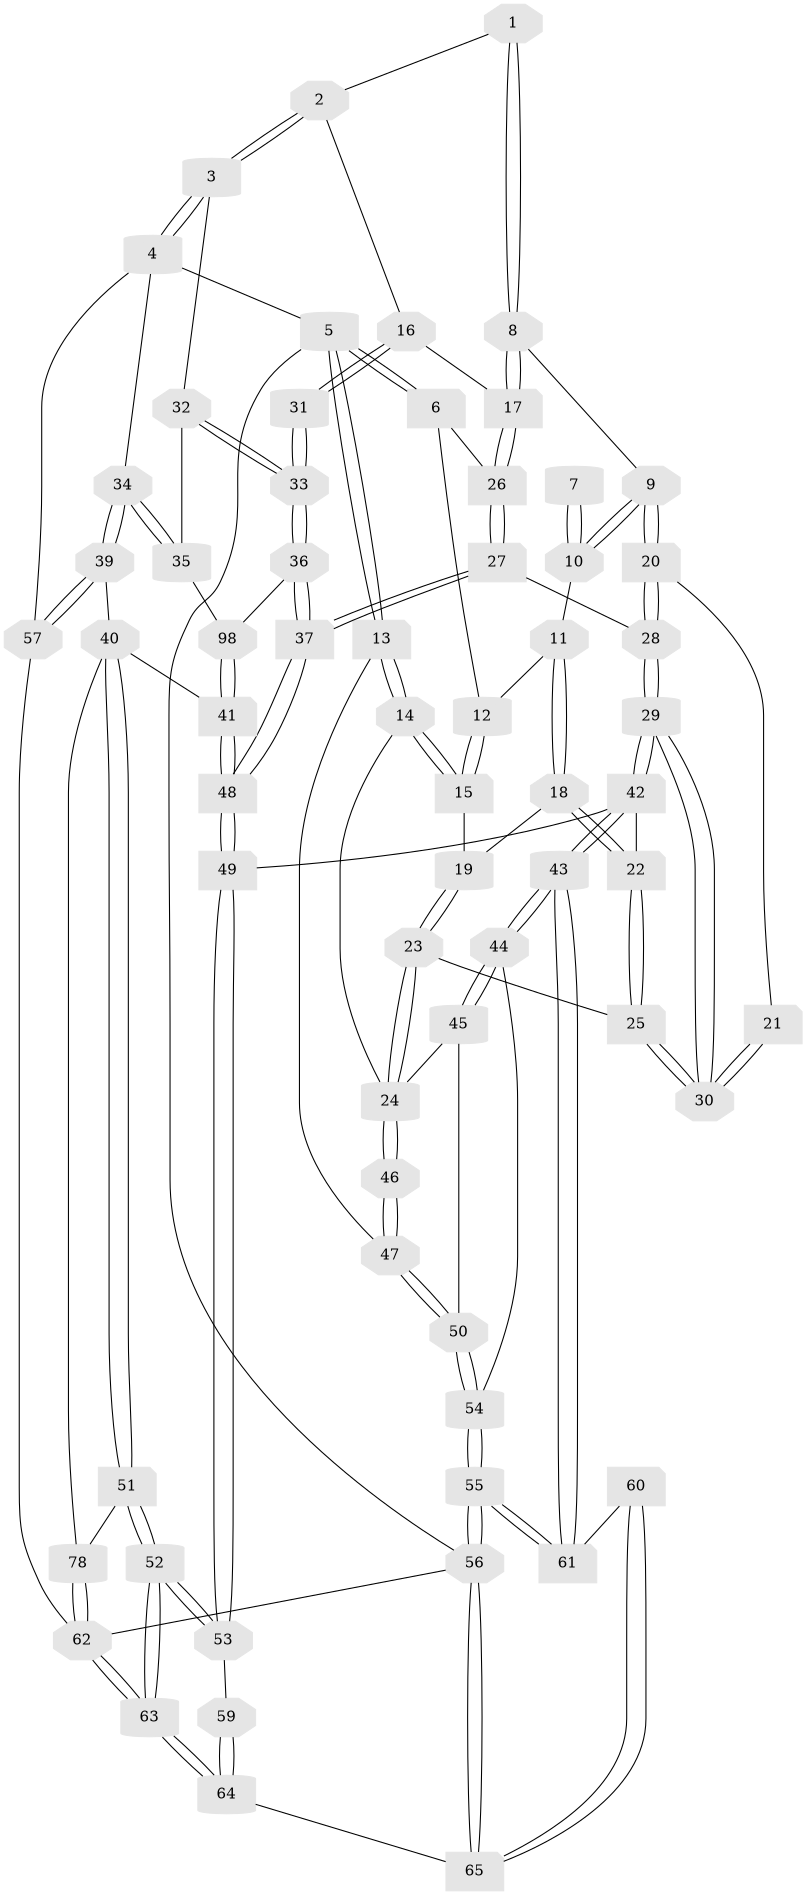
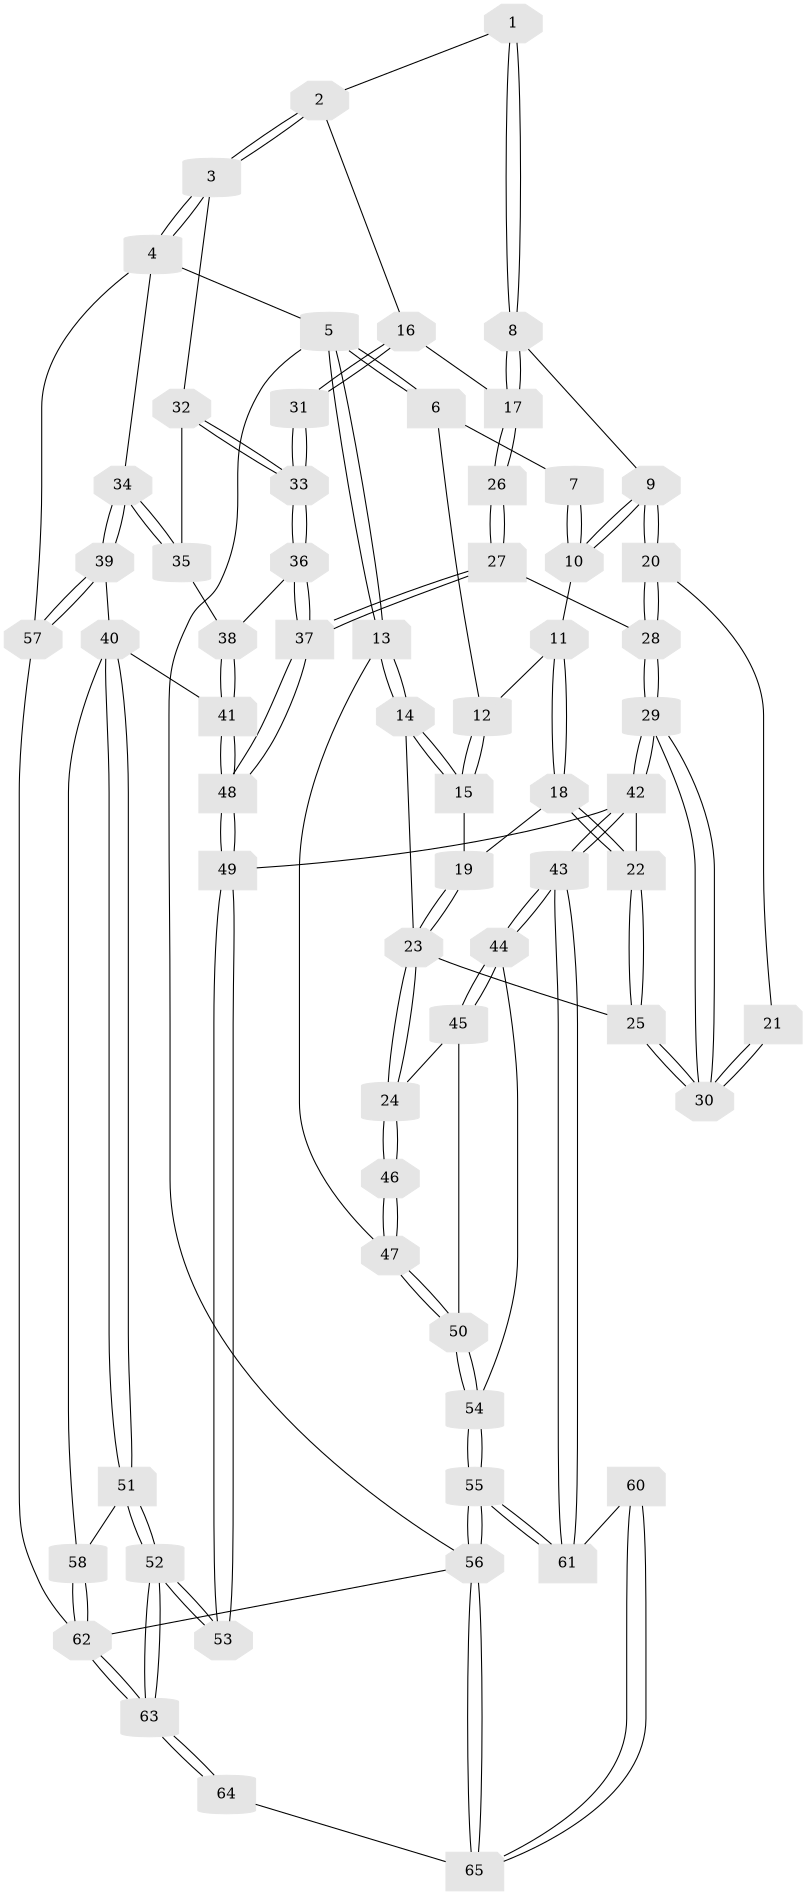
(467, 447) -> (505, 447)
(228, 640) -> (228, 640)
(340, 906) -> (410, 832)
(78, 1564) -> (78, 1564)
(227, 1718) -> none
